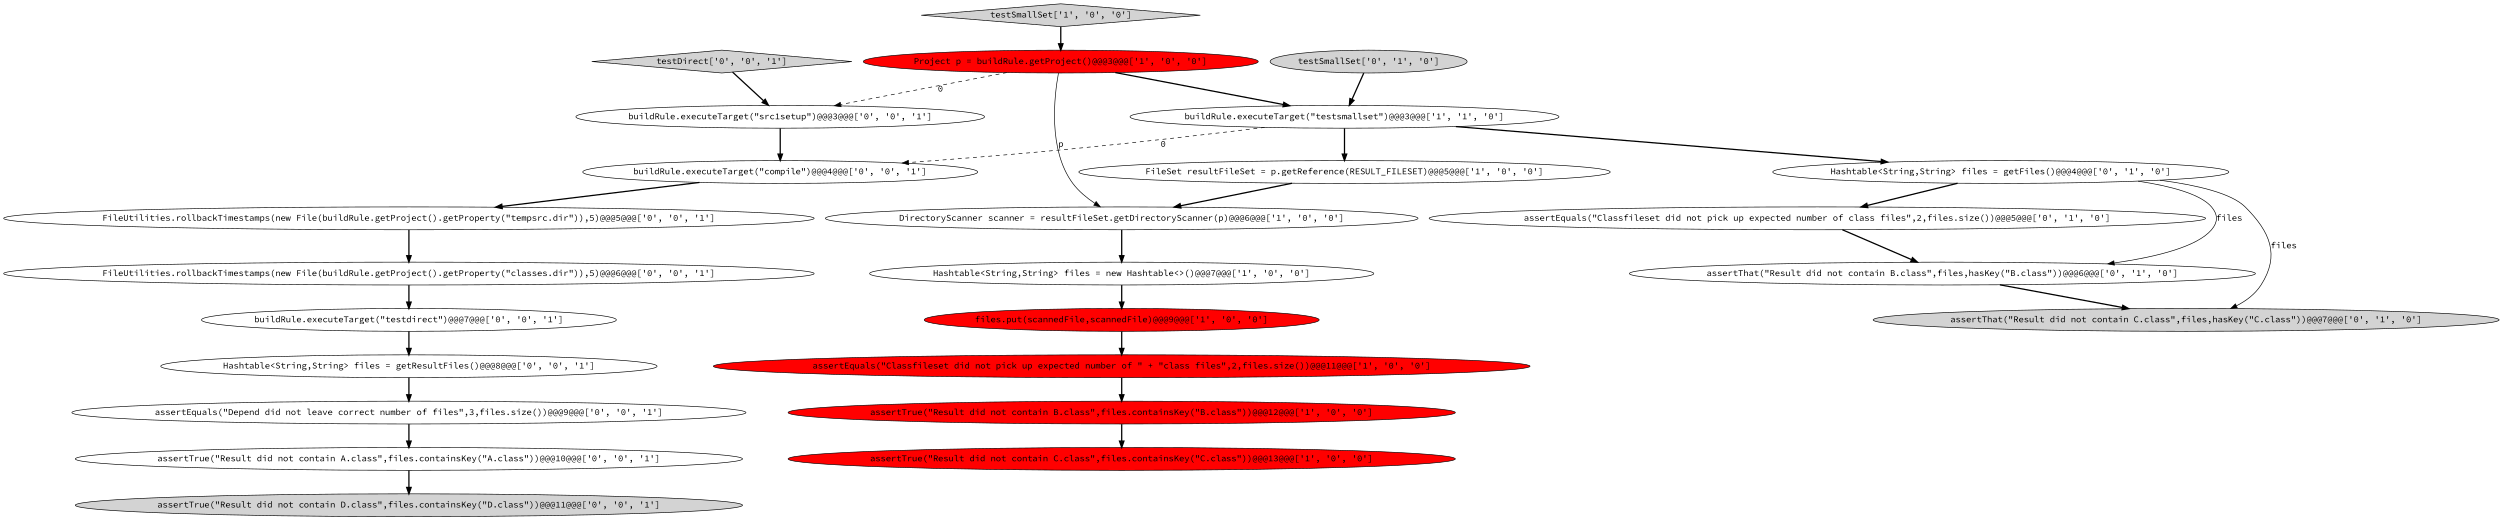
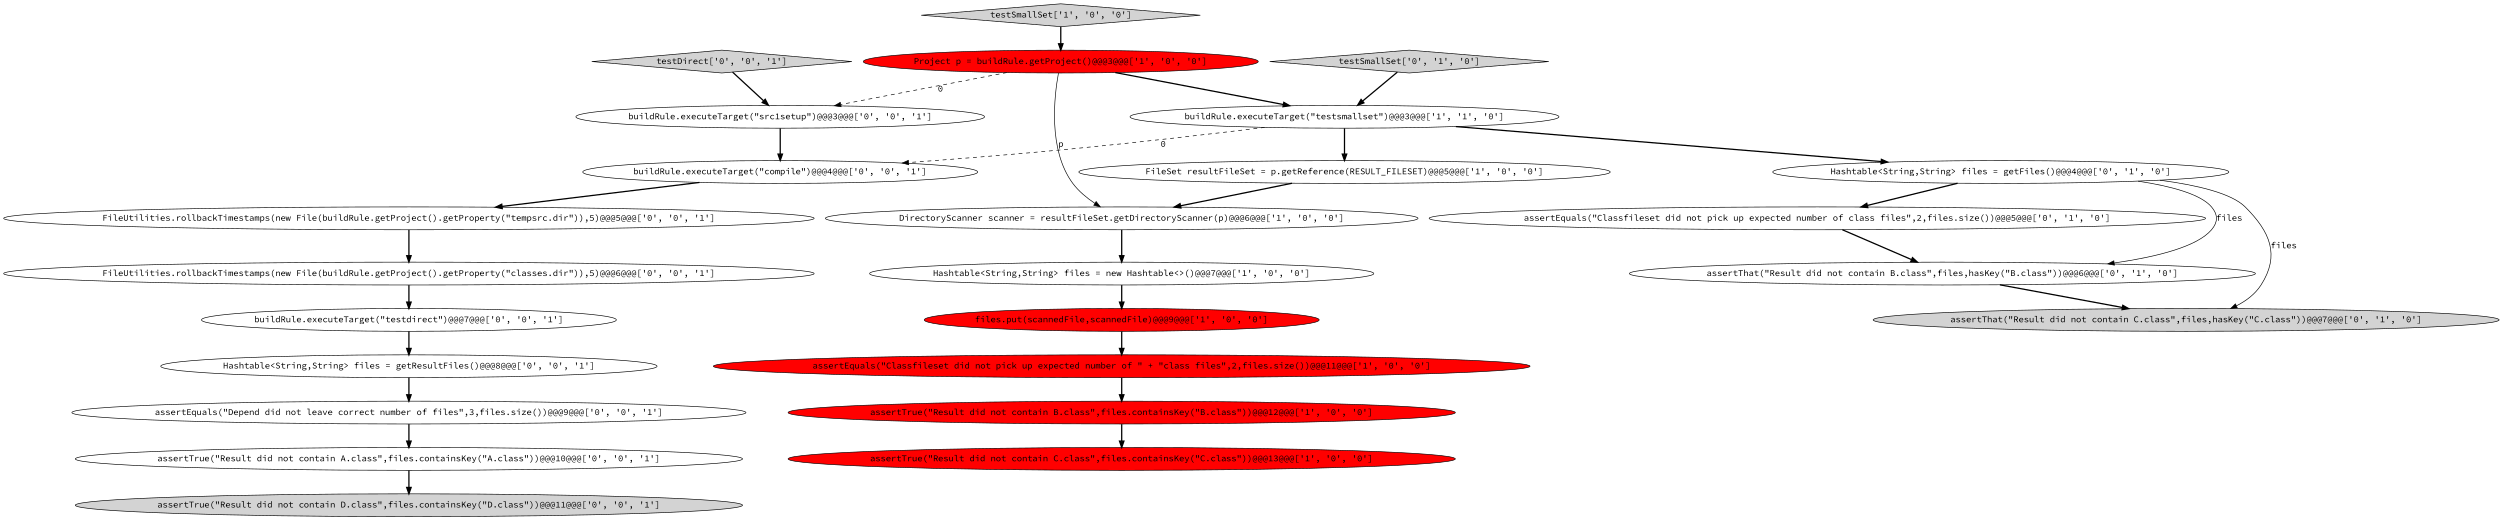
(1369, 62) -> (1409, 62)
